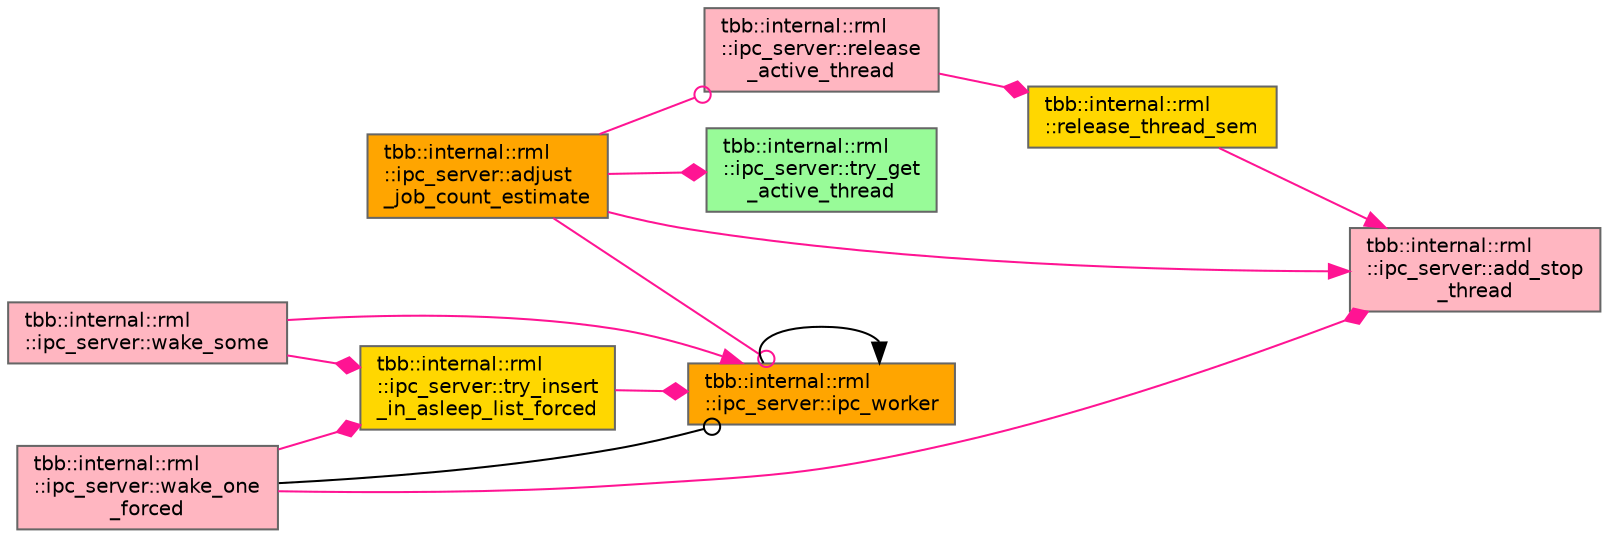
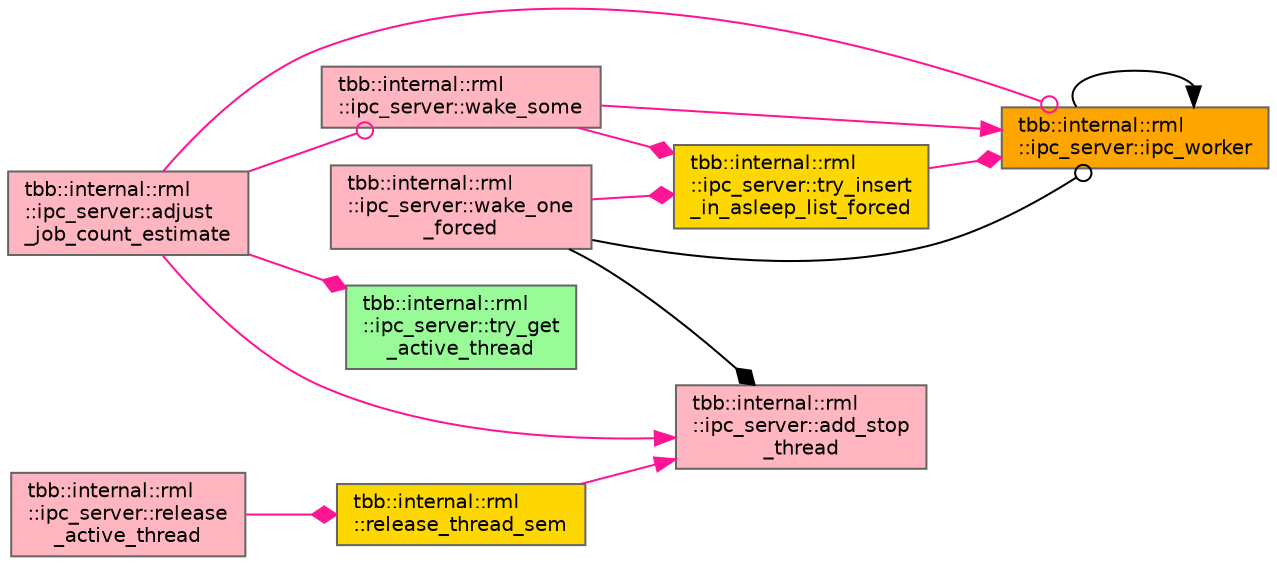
(647, 116) -> (303, 152)
(488, 176) -> (128, 213)
(822, 469) -> (656, 304)
